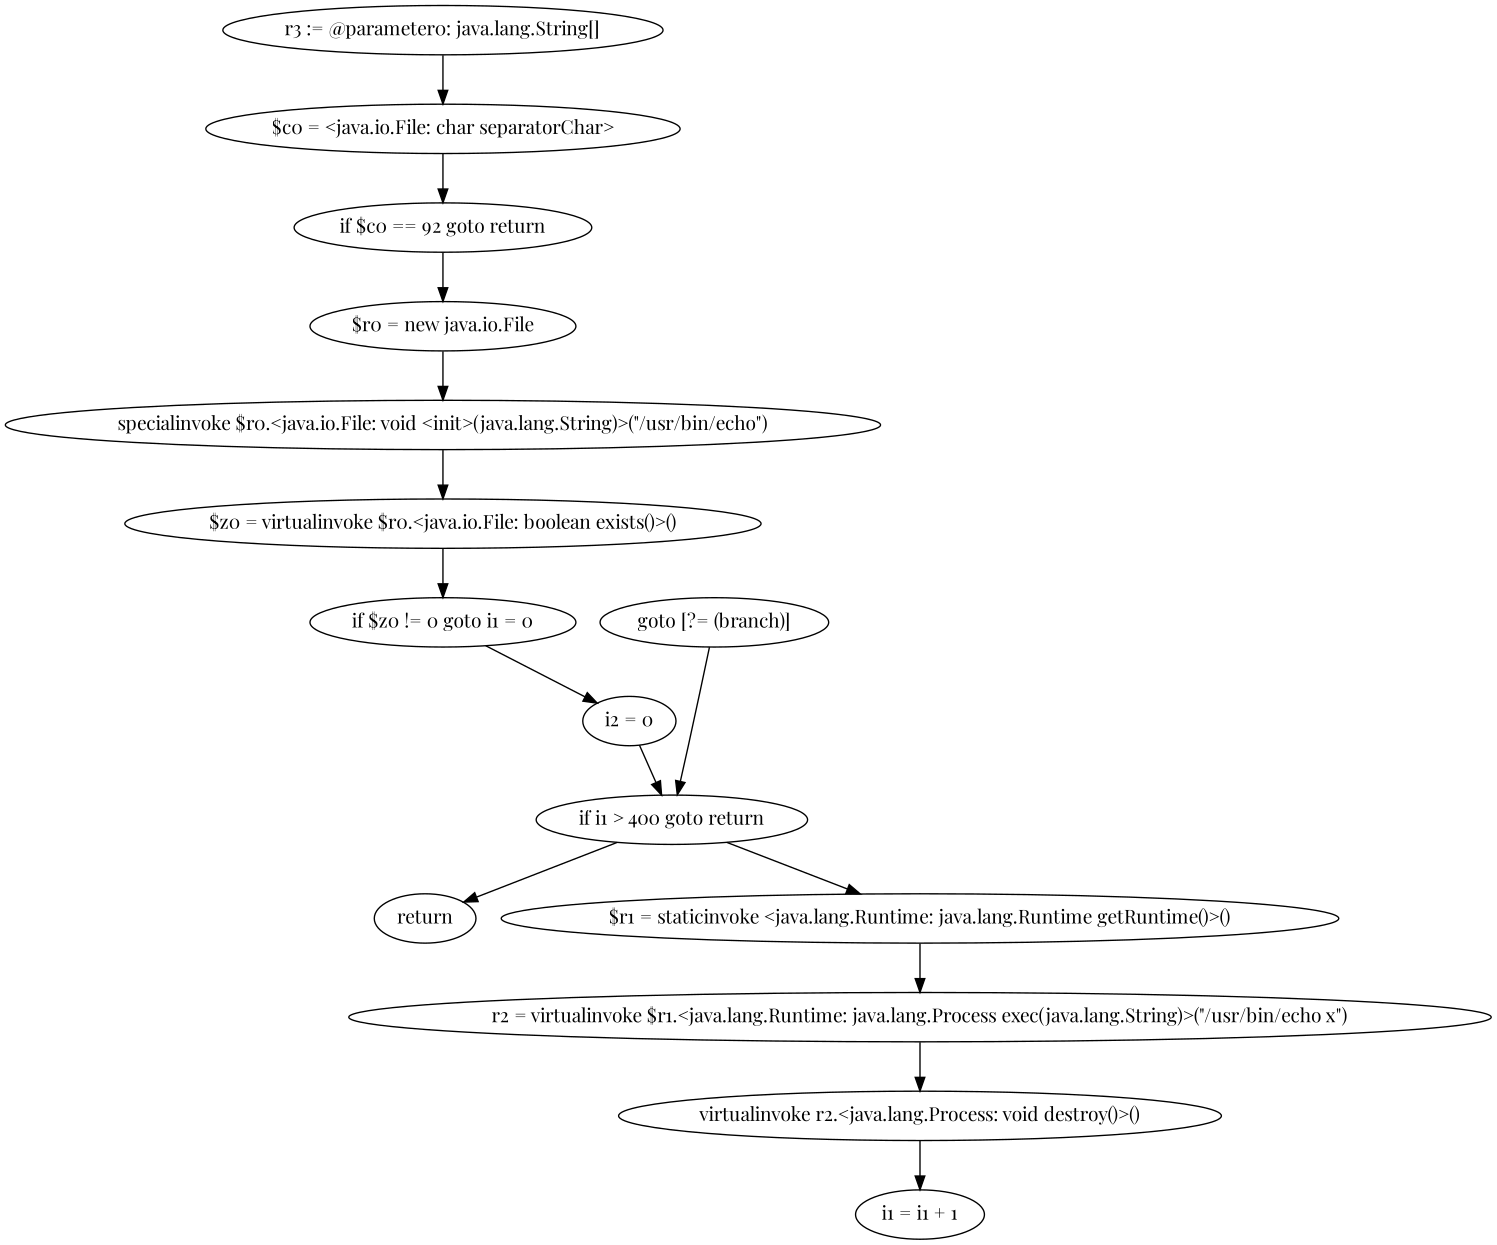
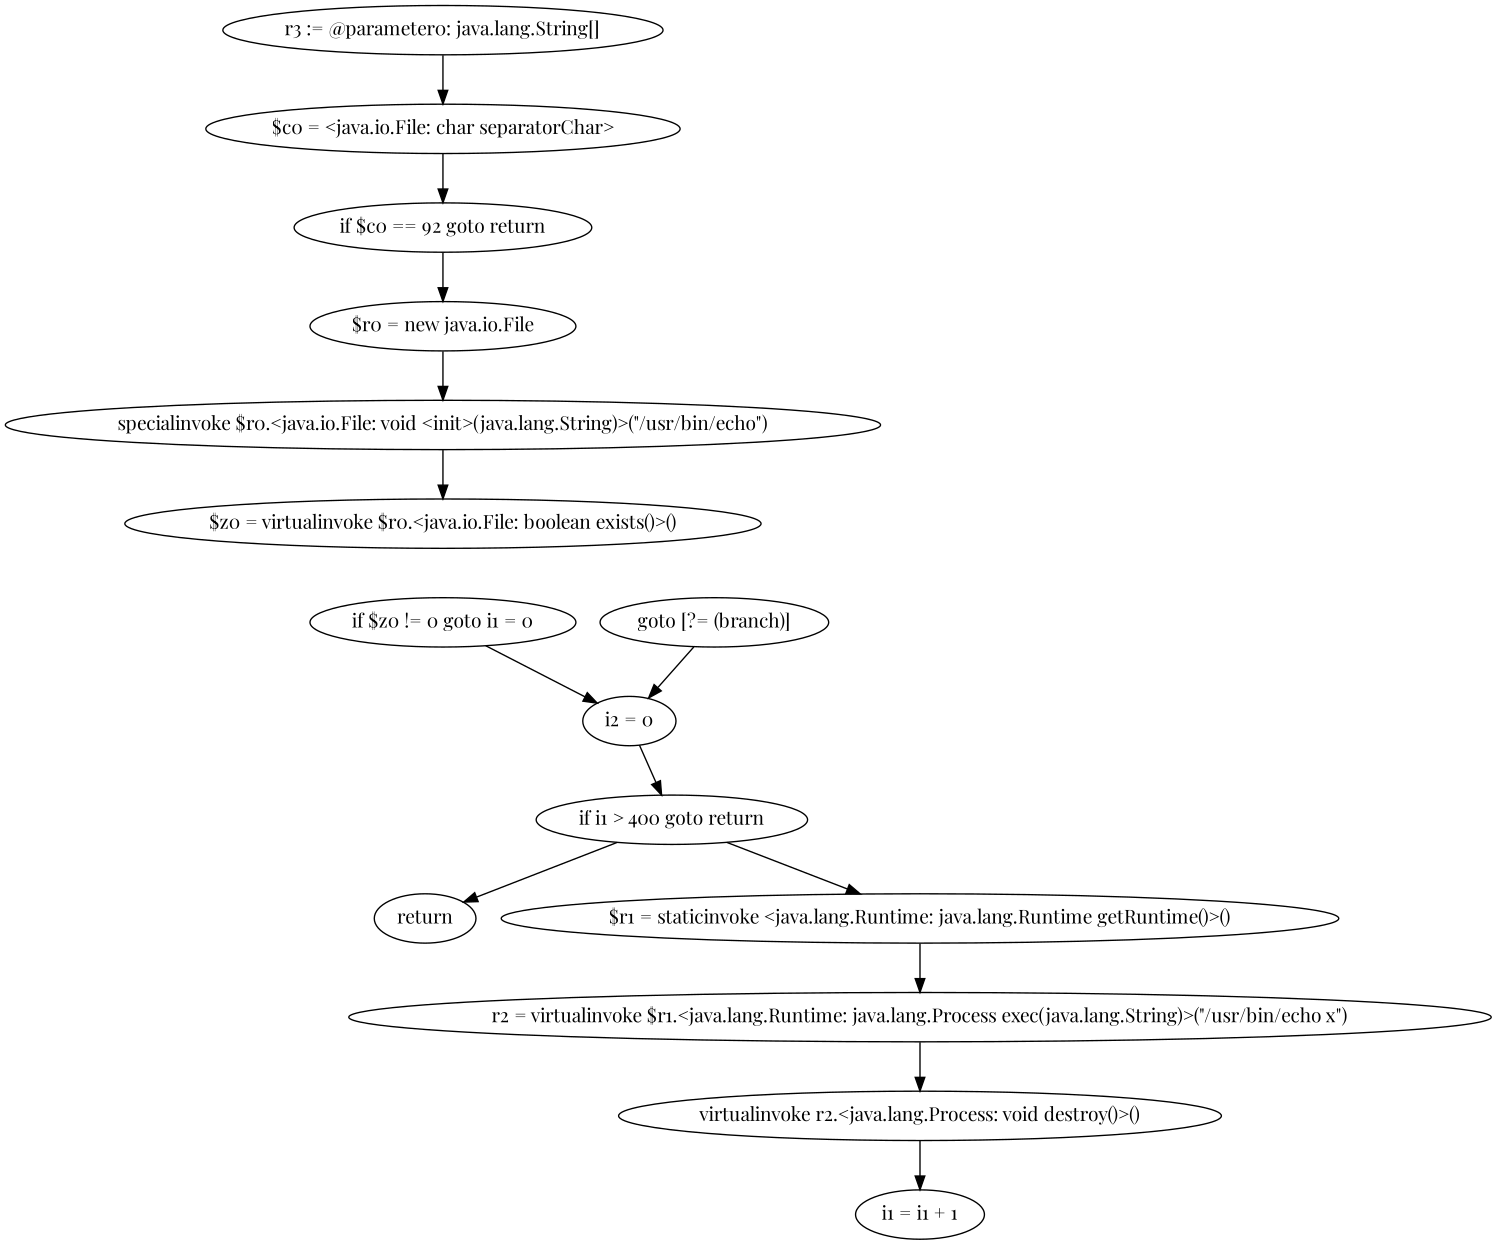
(443, 566) -> none
(695, 714) -> (676, 667)
